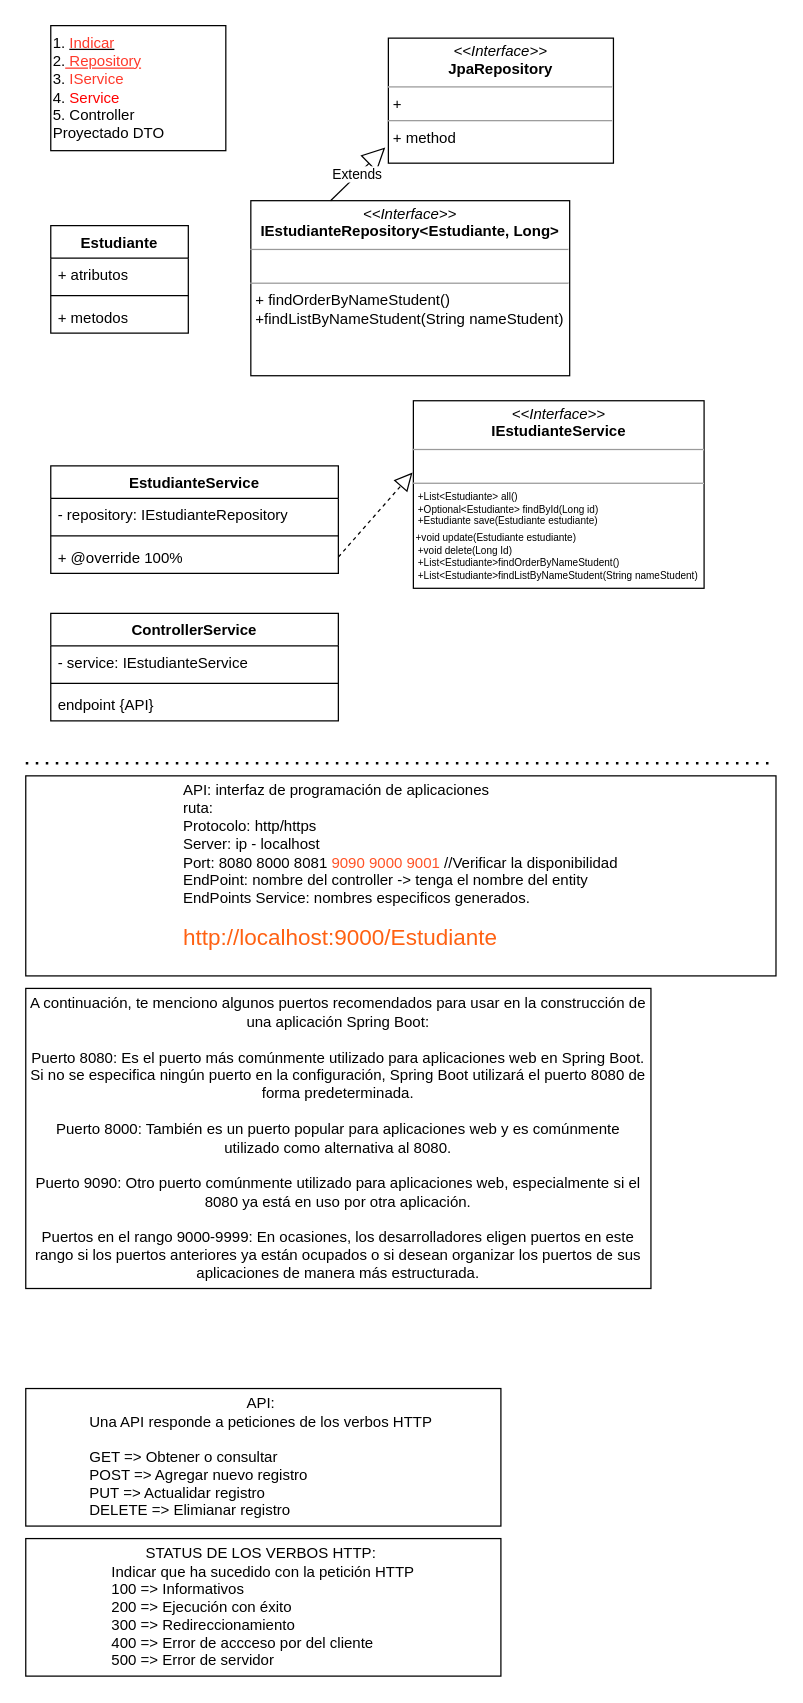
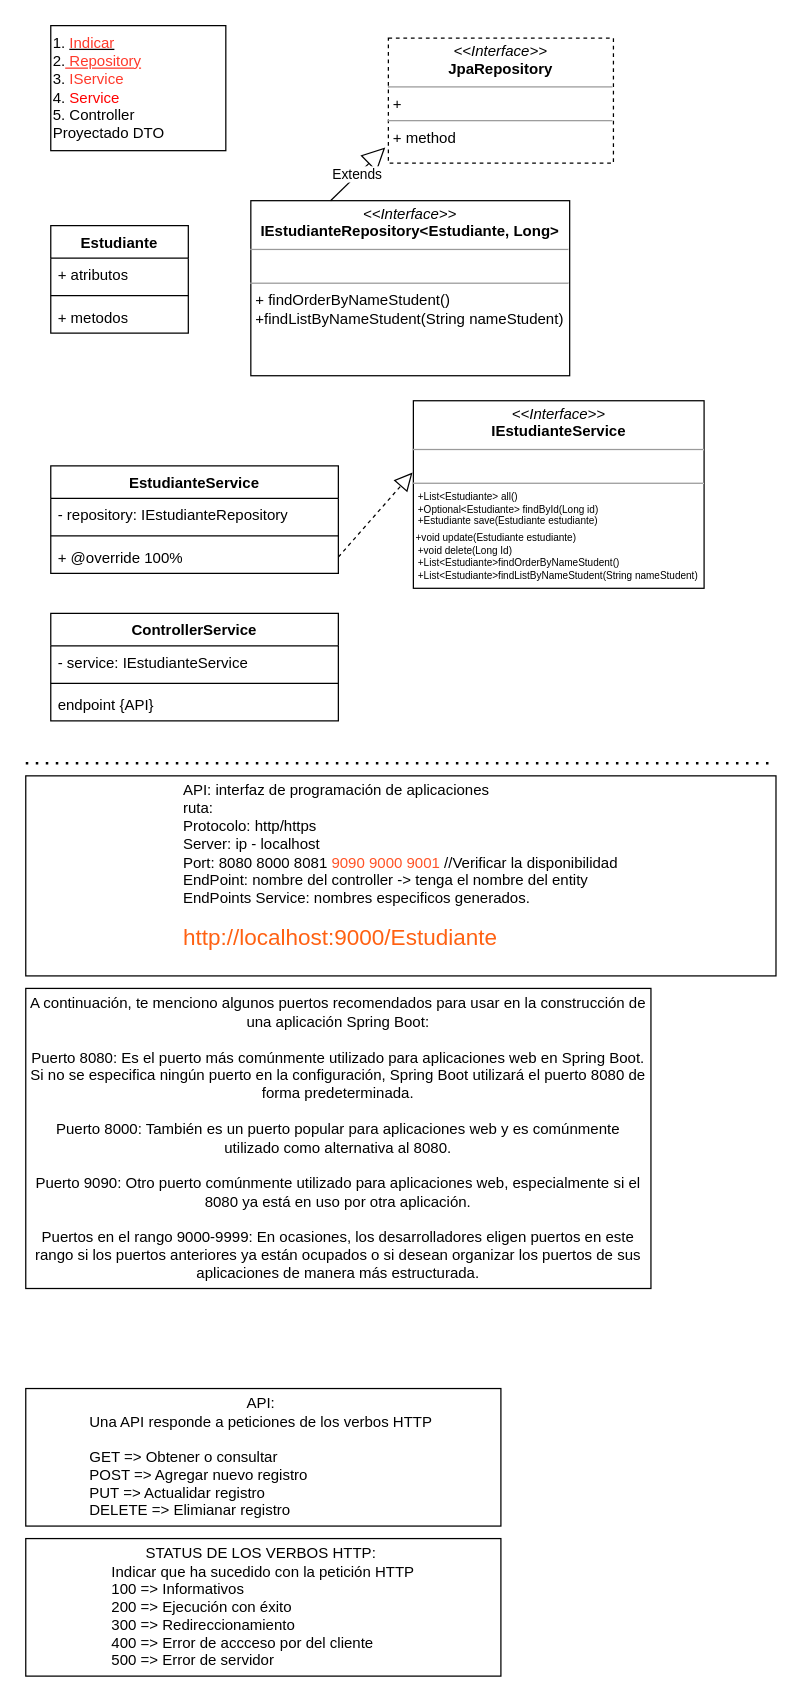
(501, 101) -> (501, 101)
